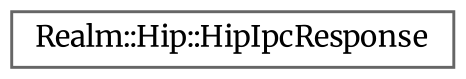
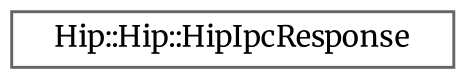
(233, 40) -> (233, 40)
